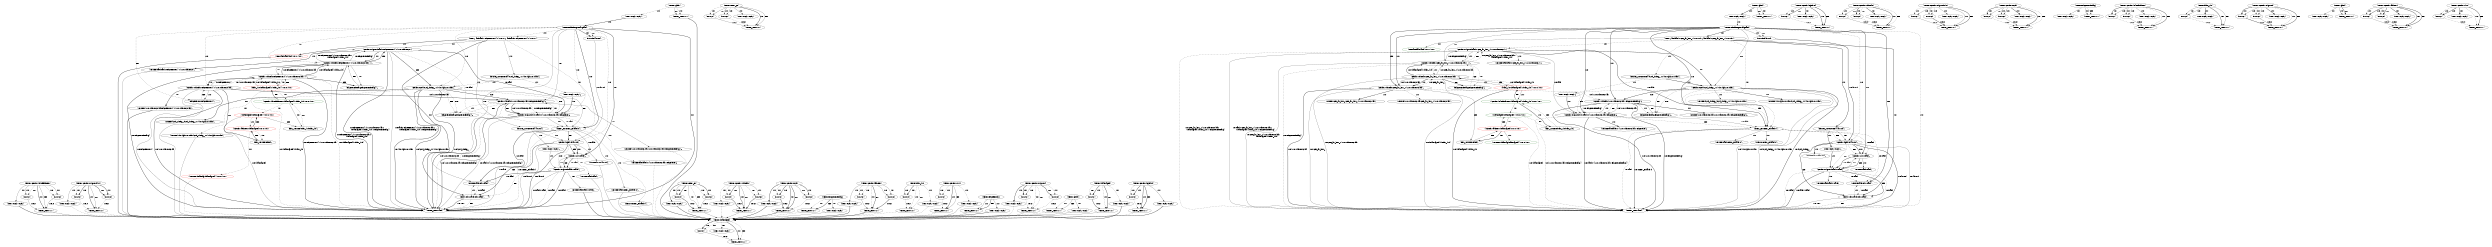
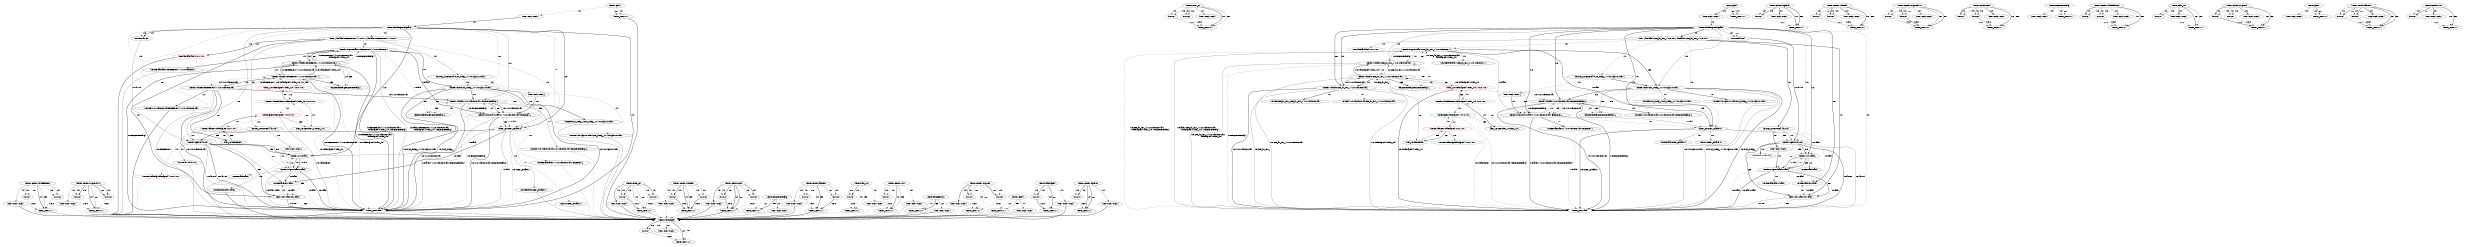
(202, 101) -> none
